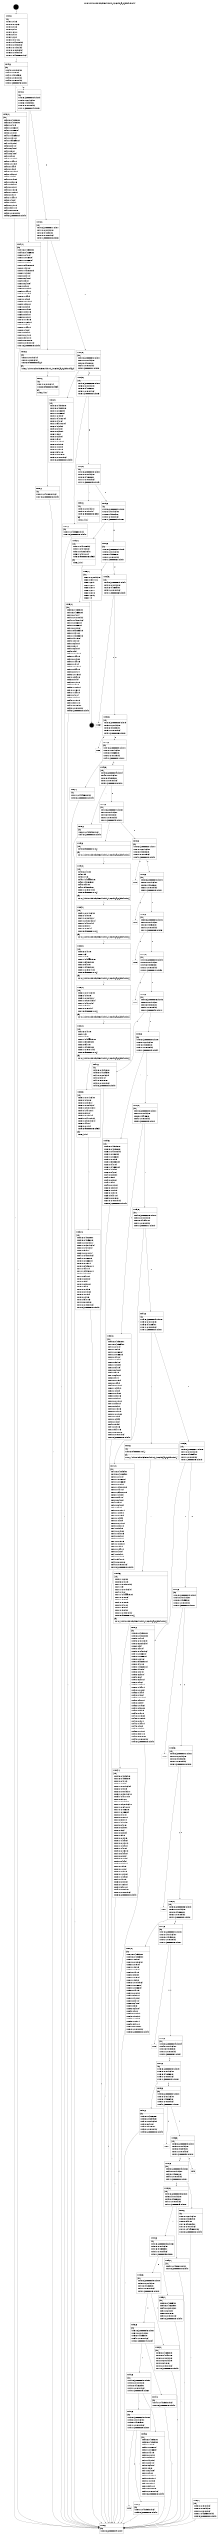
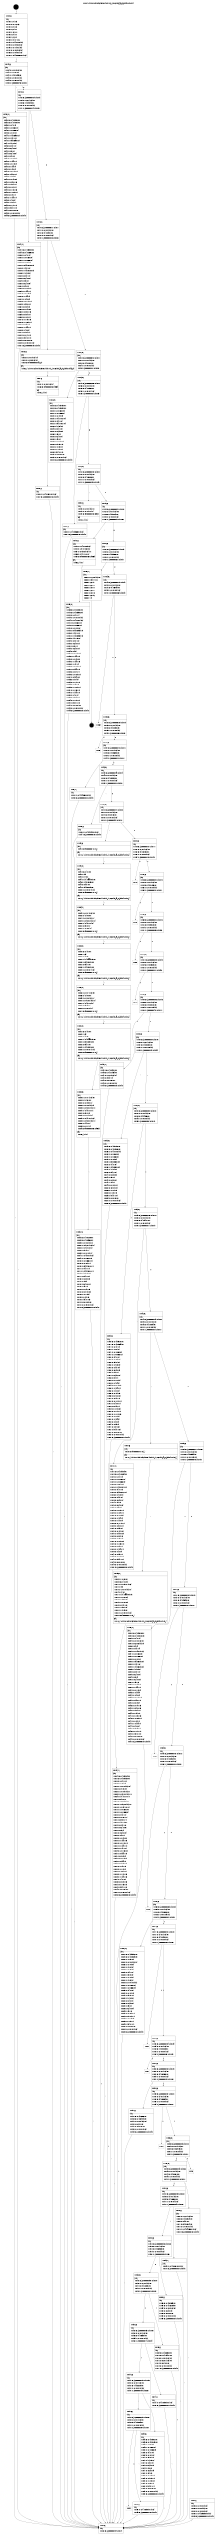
none -> (147, 2071)
